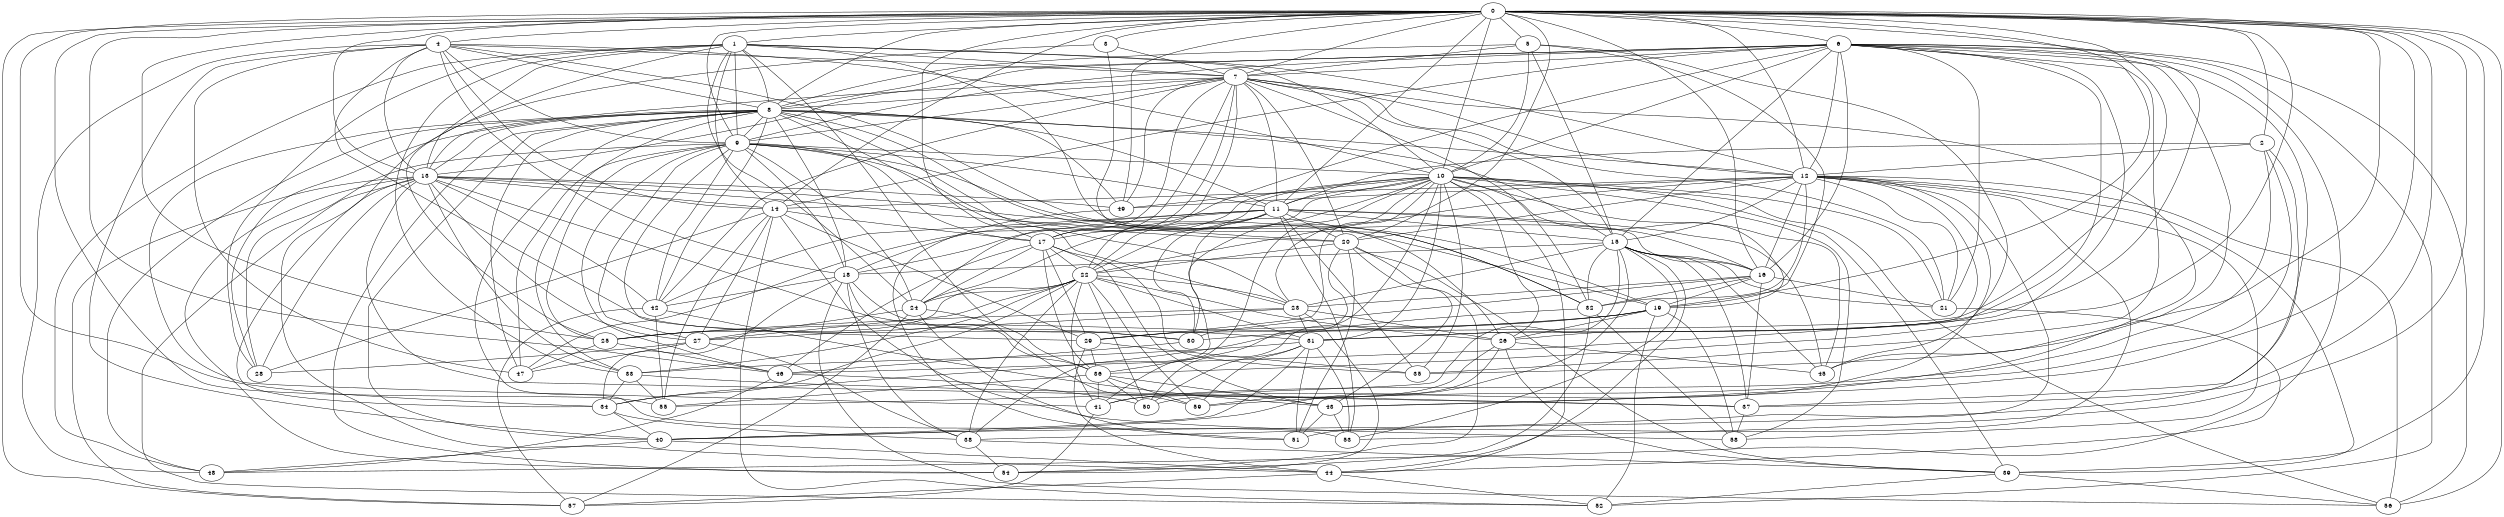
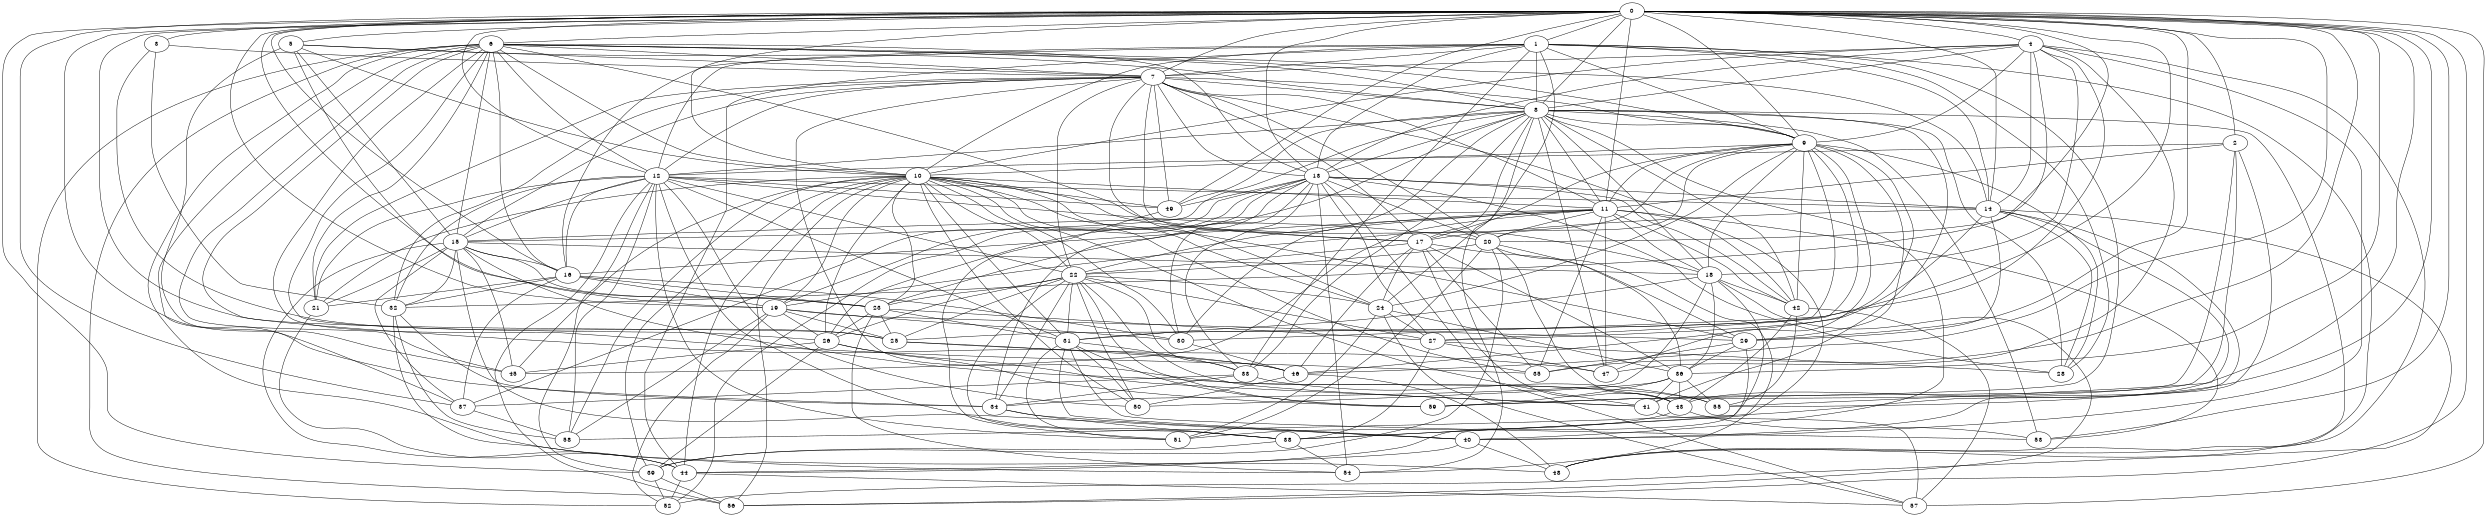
(1569, 380) -> none
